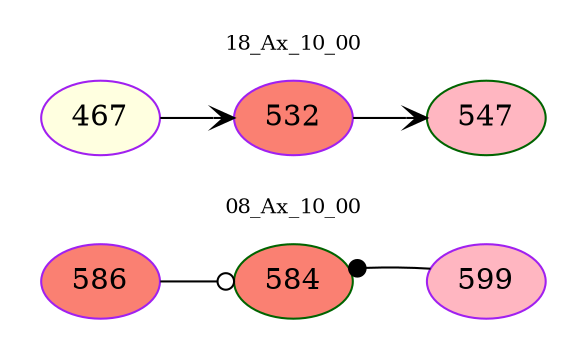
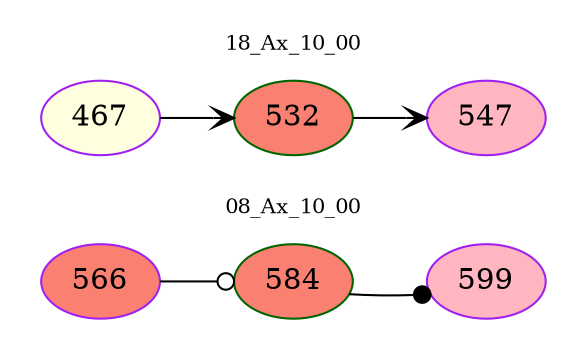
(293, 118) -> (293, 118)
(486, 118) -> (486, 118)
(398, 268) -> (381, 295)
(101, 281) -> (101, 281)
